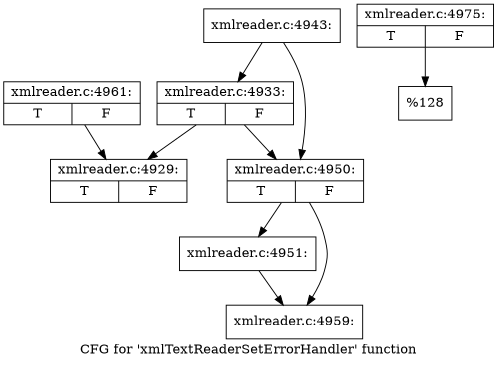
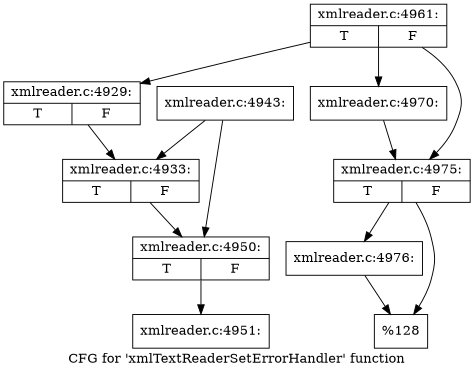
none -> (461, 96)
none -> (379, 103)
(176, 139) -> (98, 138)
none -> (354, 258)
(294, 322) -> none
